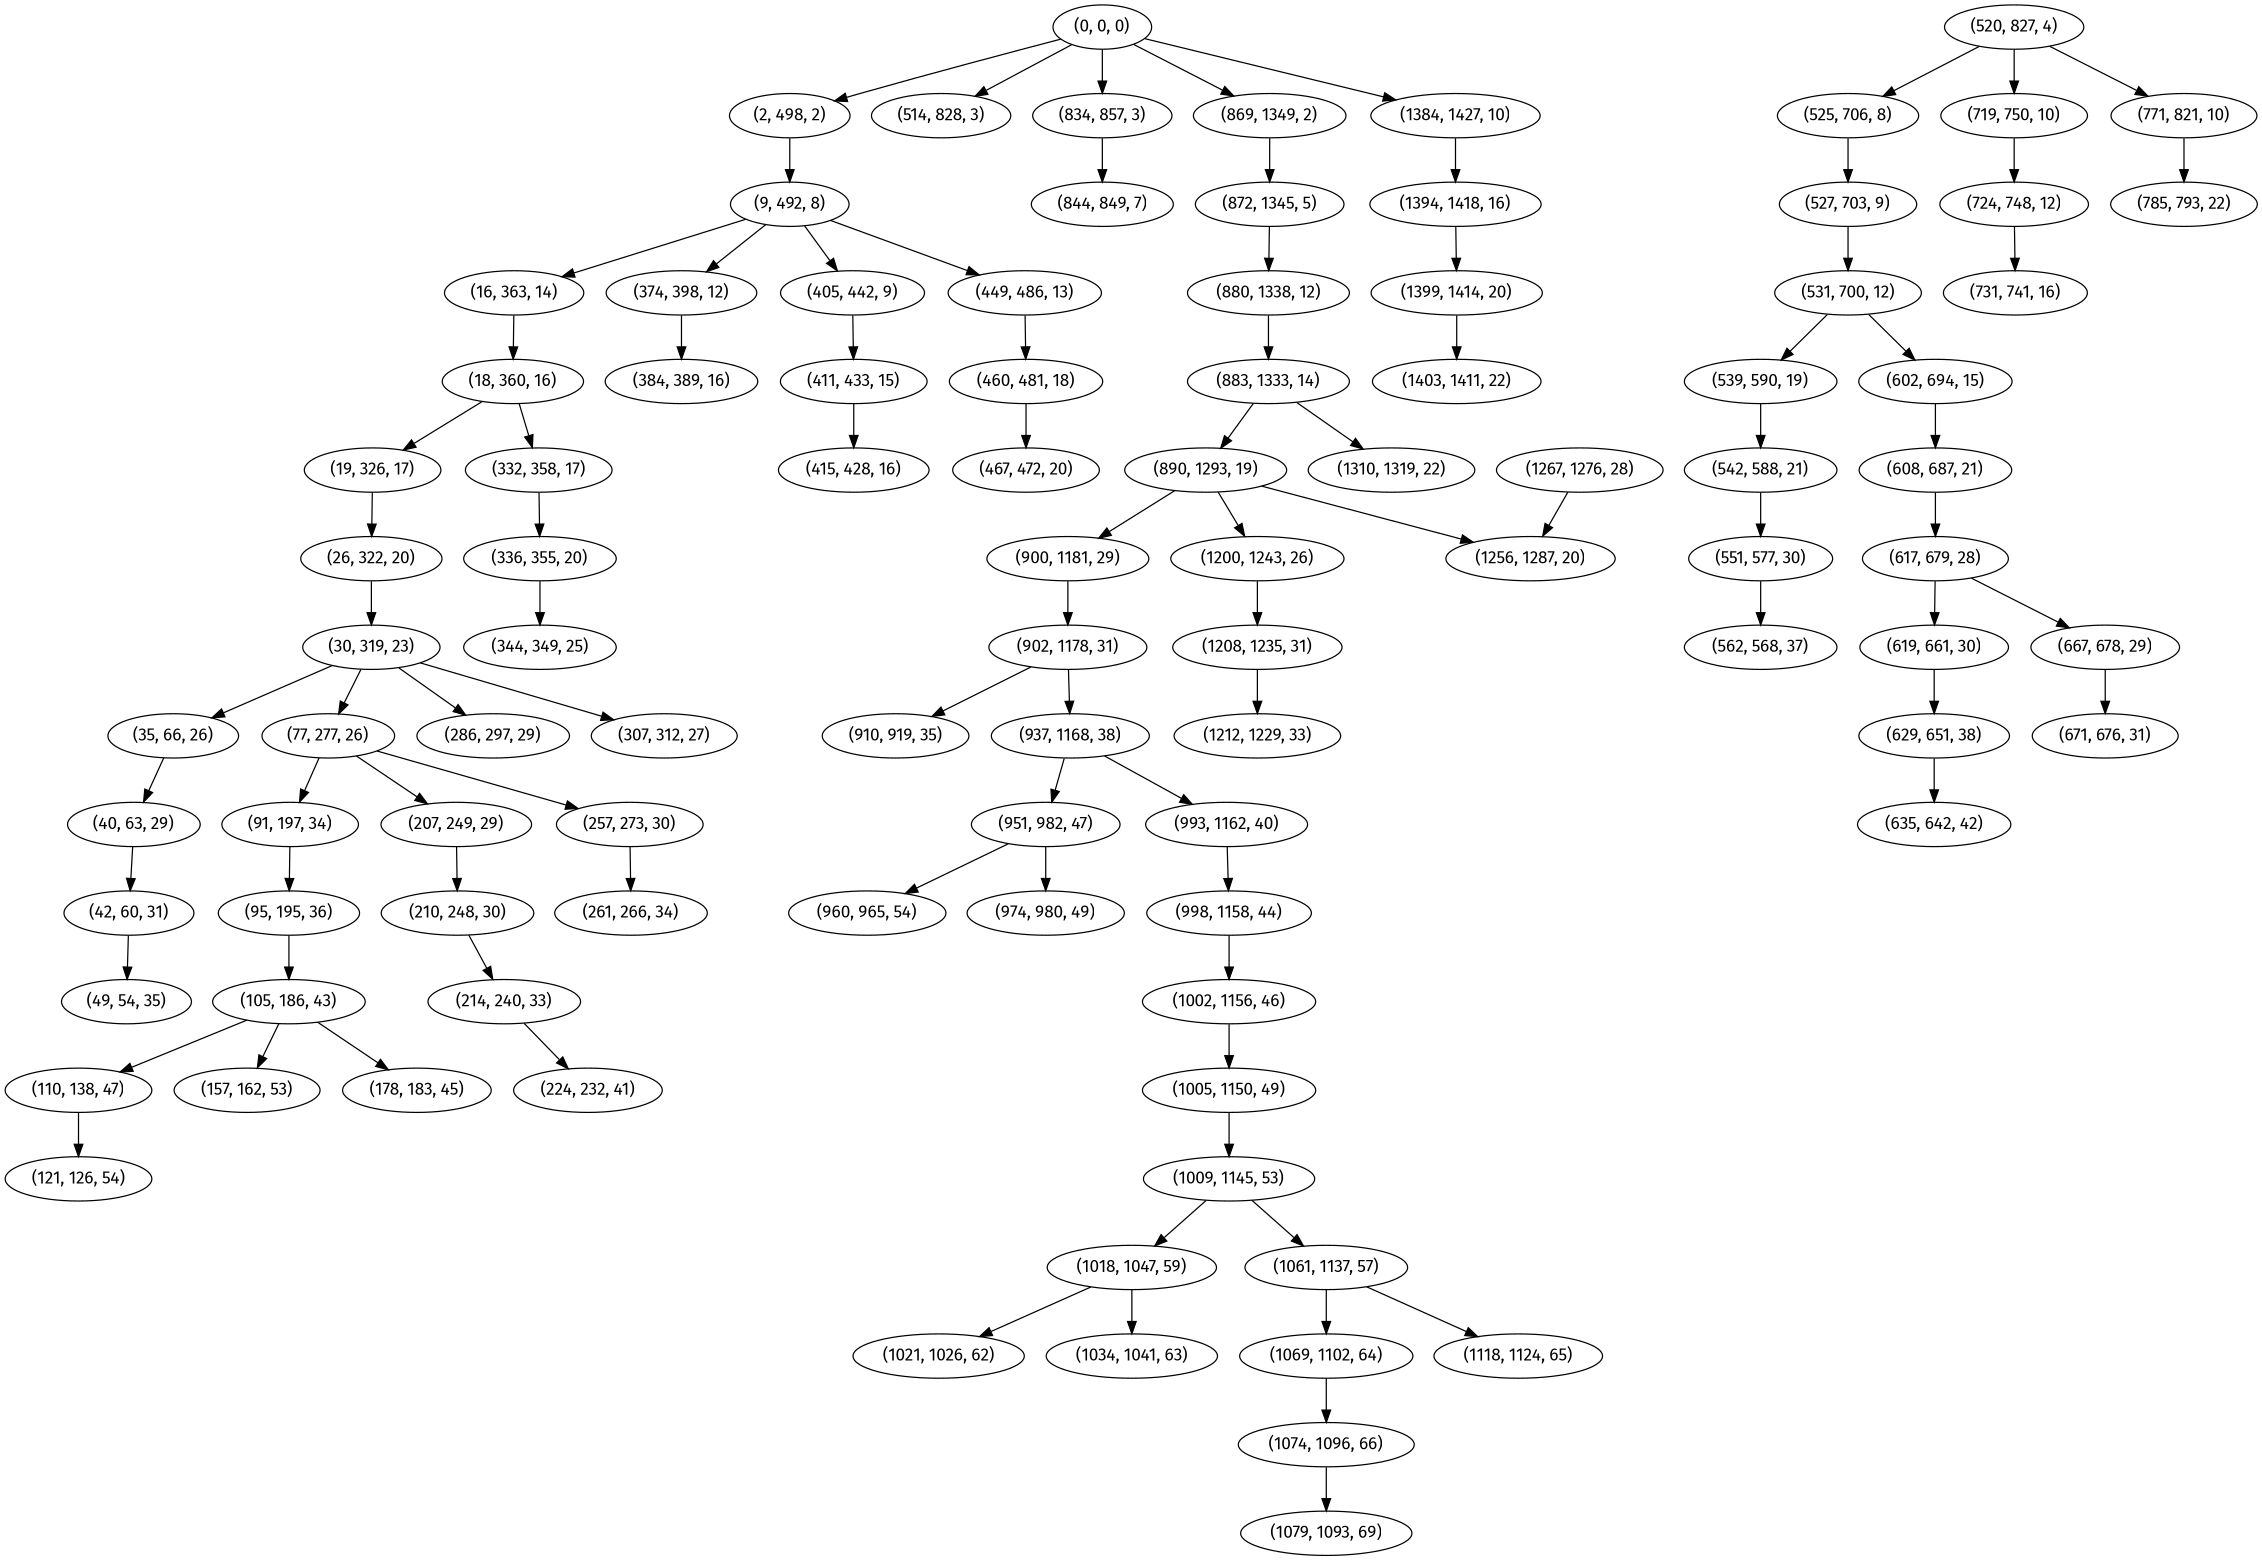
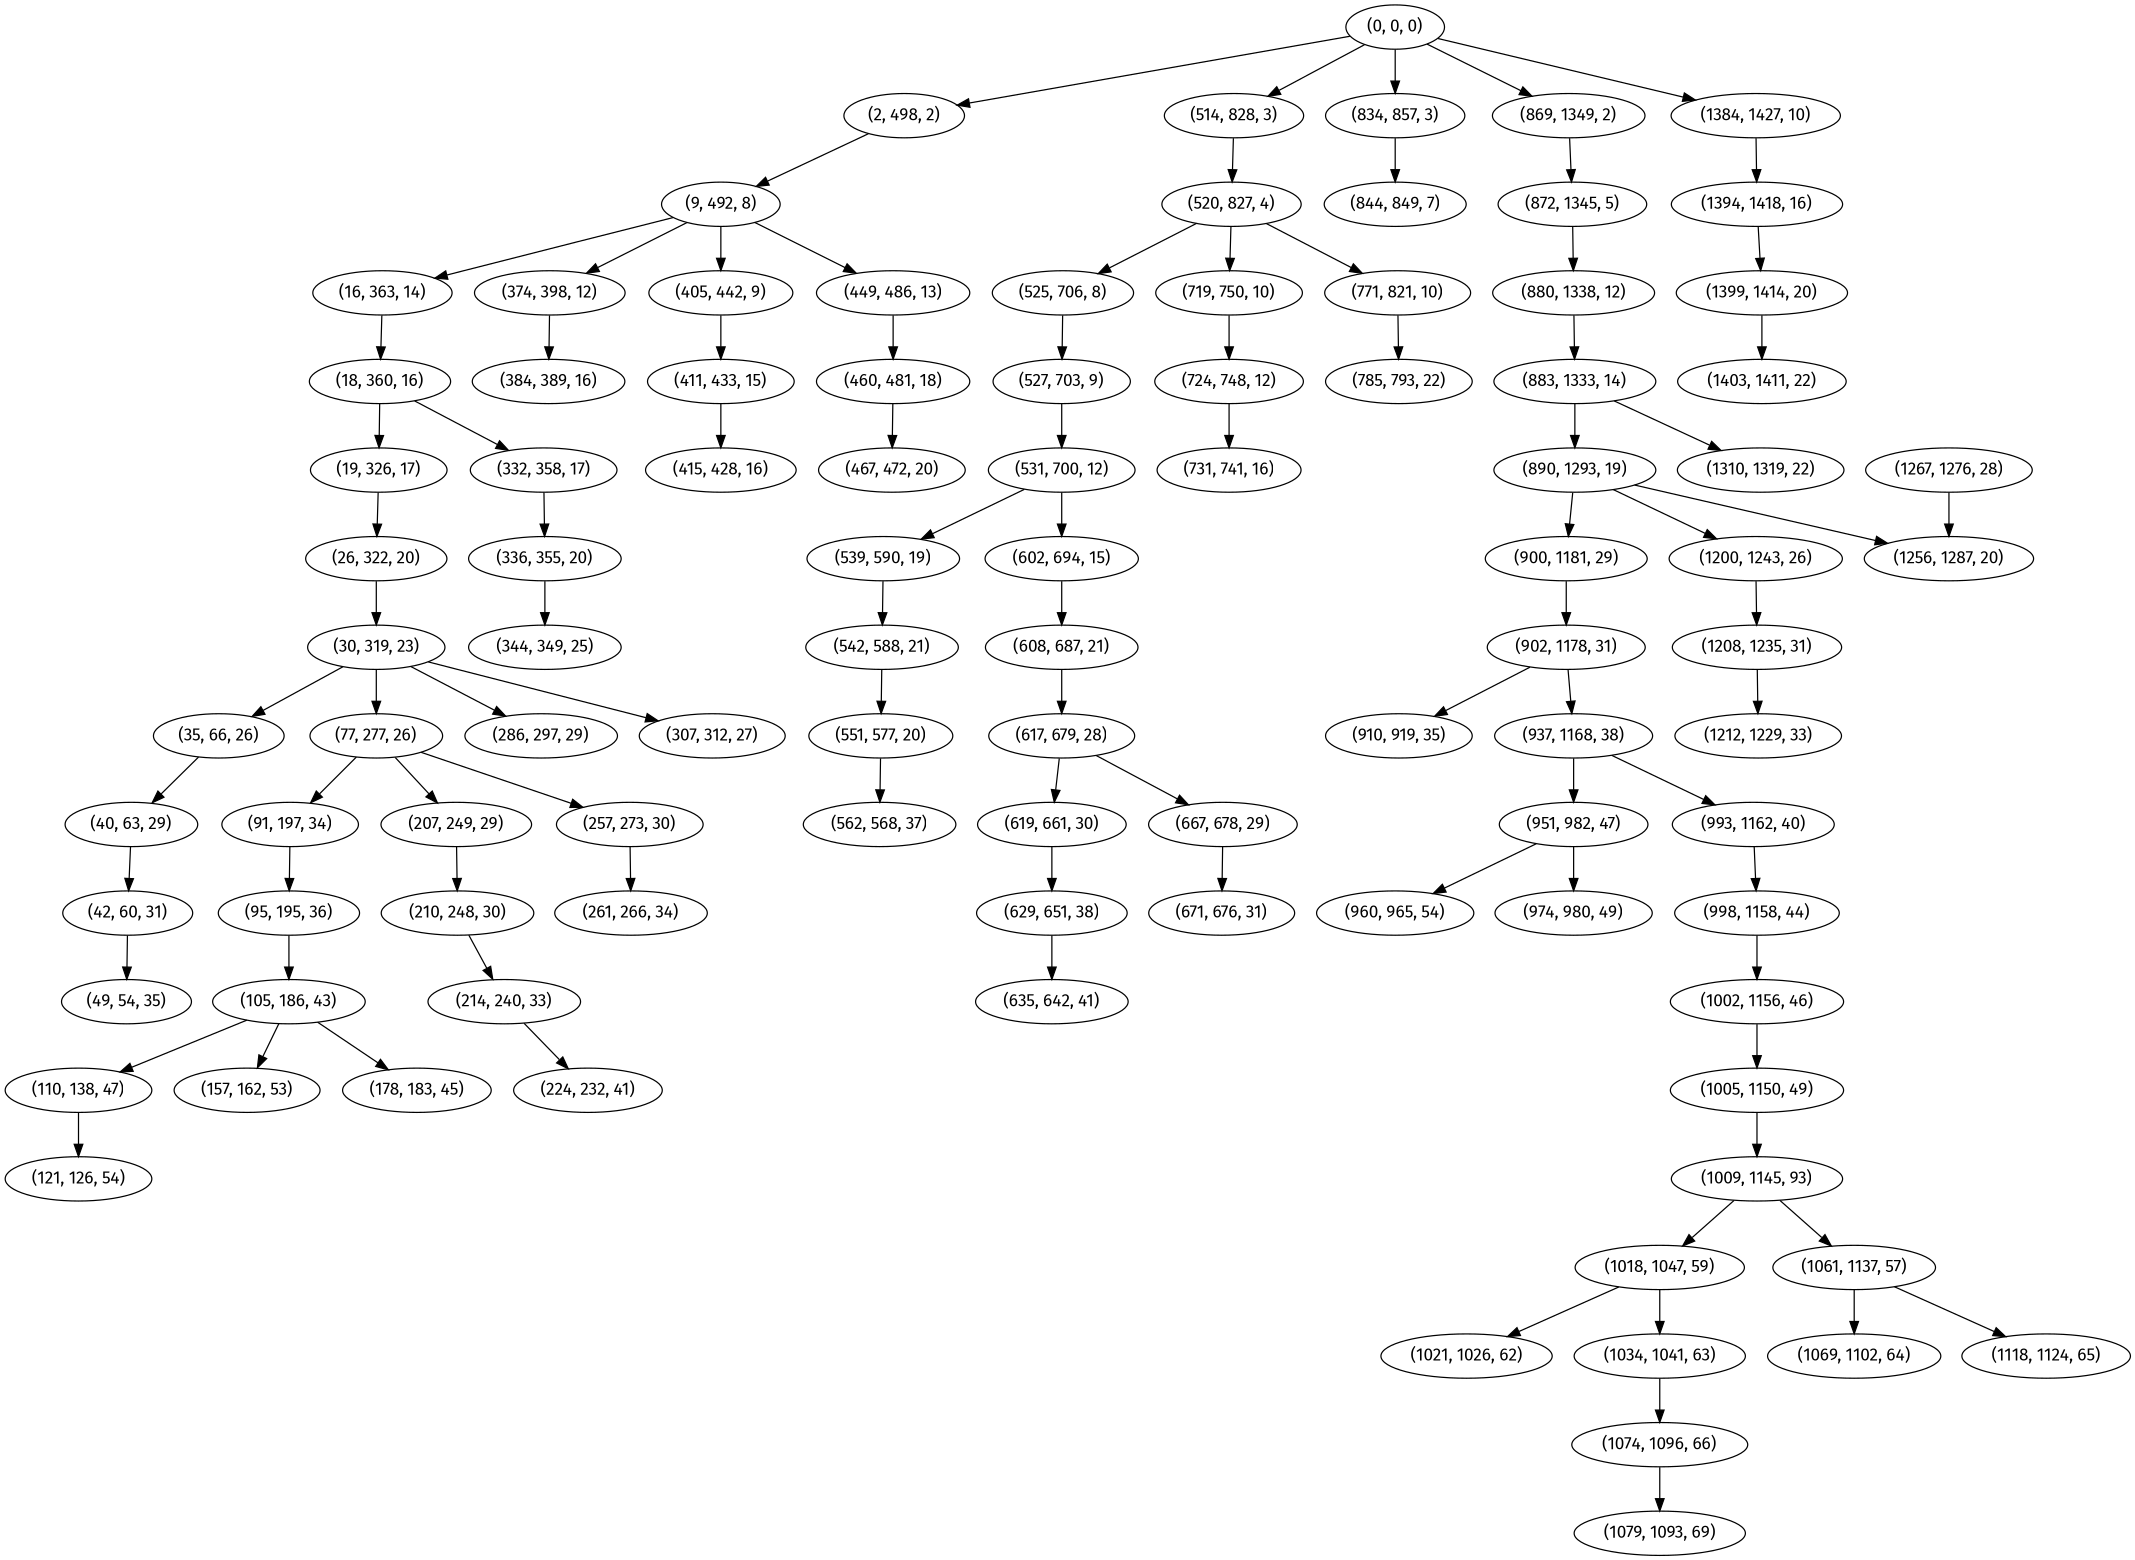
none -> (1233, 154)
(1761, 559) -> (881, 736)
(1934, 824) -> (1052, 1002)
(1229, 1179) -> (1757, 1179)
(1326, 1394) -> (1660, 1394)
